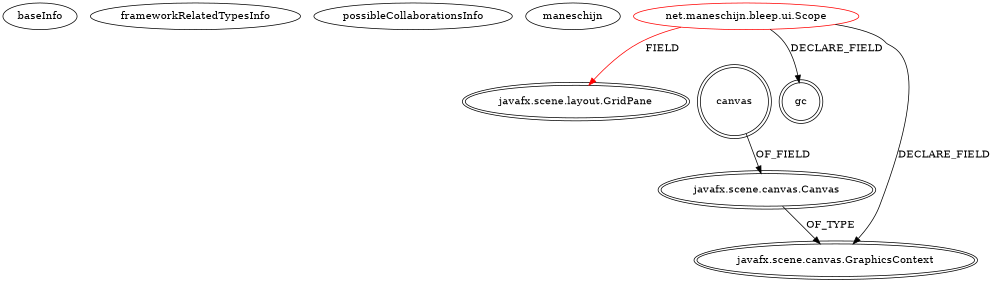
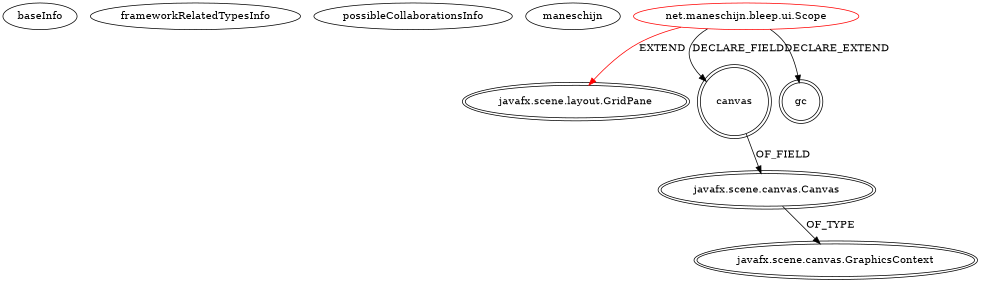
(663, 48) -> (663, 48)
(837, 48) -> (837, 48)
(906, 114) -> (689, 50)
